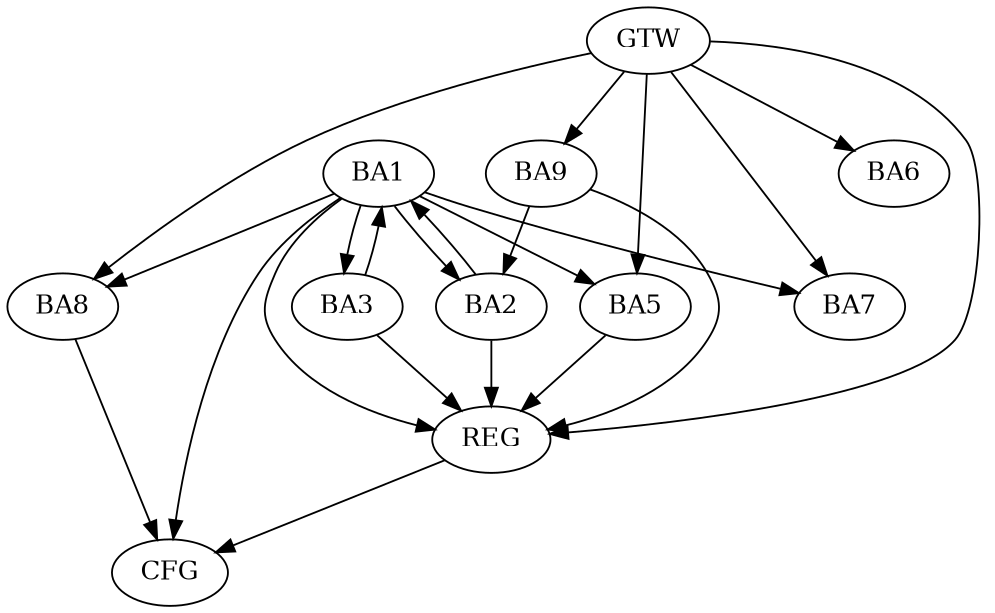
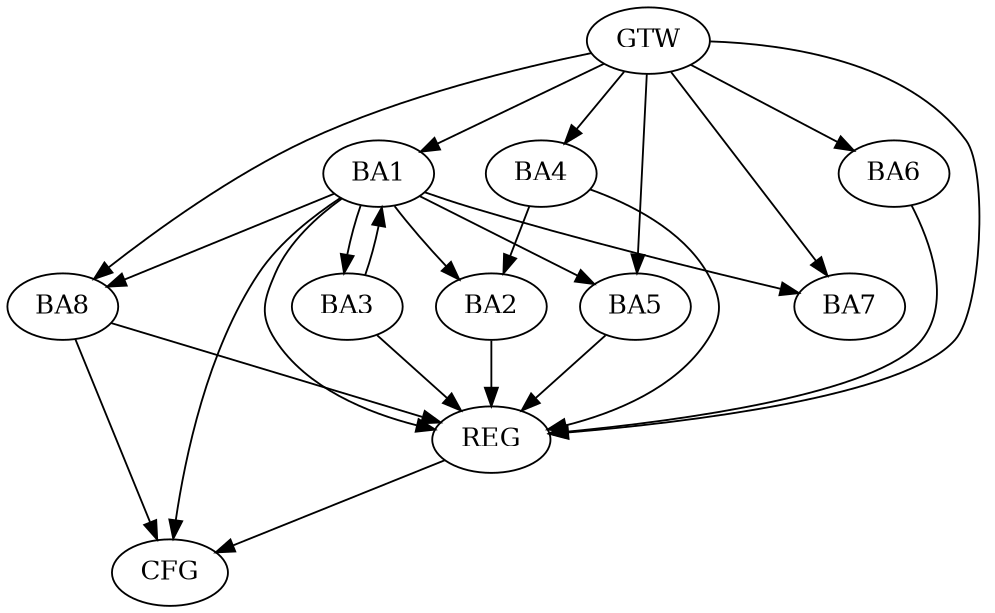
(541, 174) -> (541, 174)
(451, 244) -> (521, 104)
none -> (880, 368)
none -> (267, 370)
